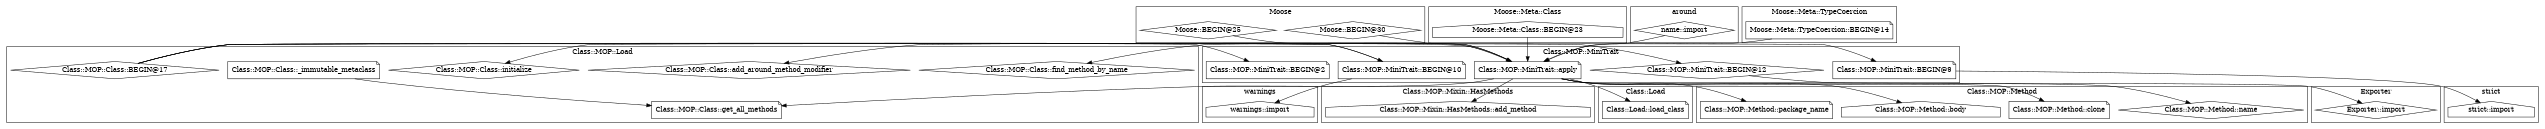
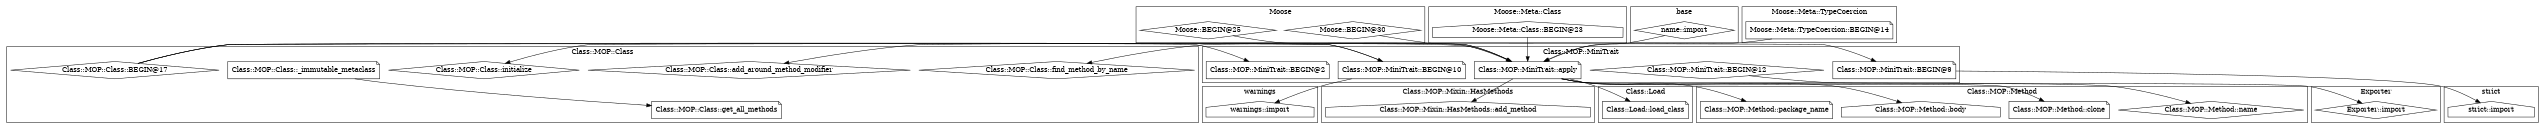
(1684, 12) -> (1684, 12)
(907, 43) -> none
(603, 52) -> (603, 52)
(1140, 89) -> none
